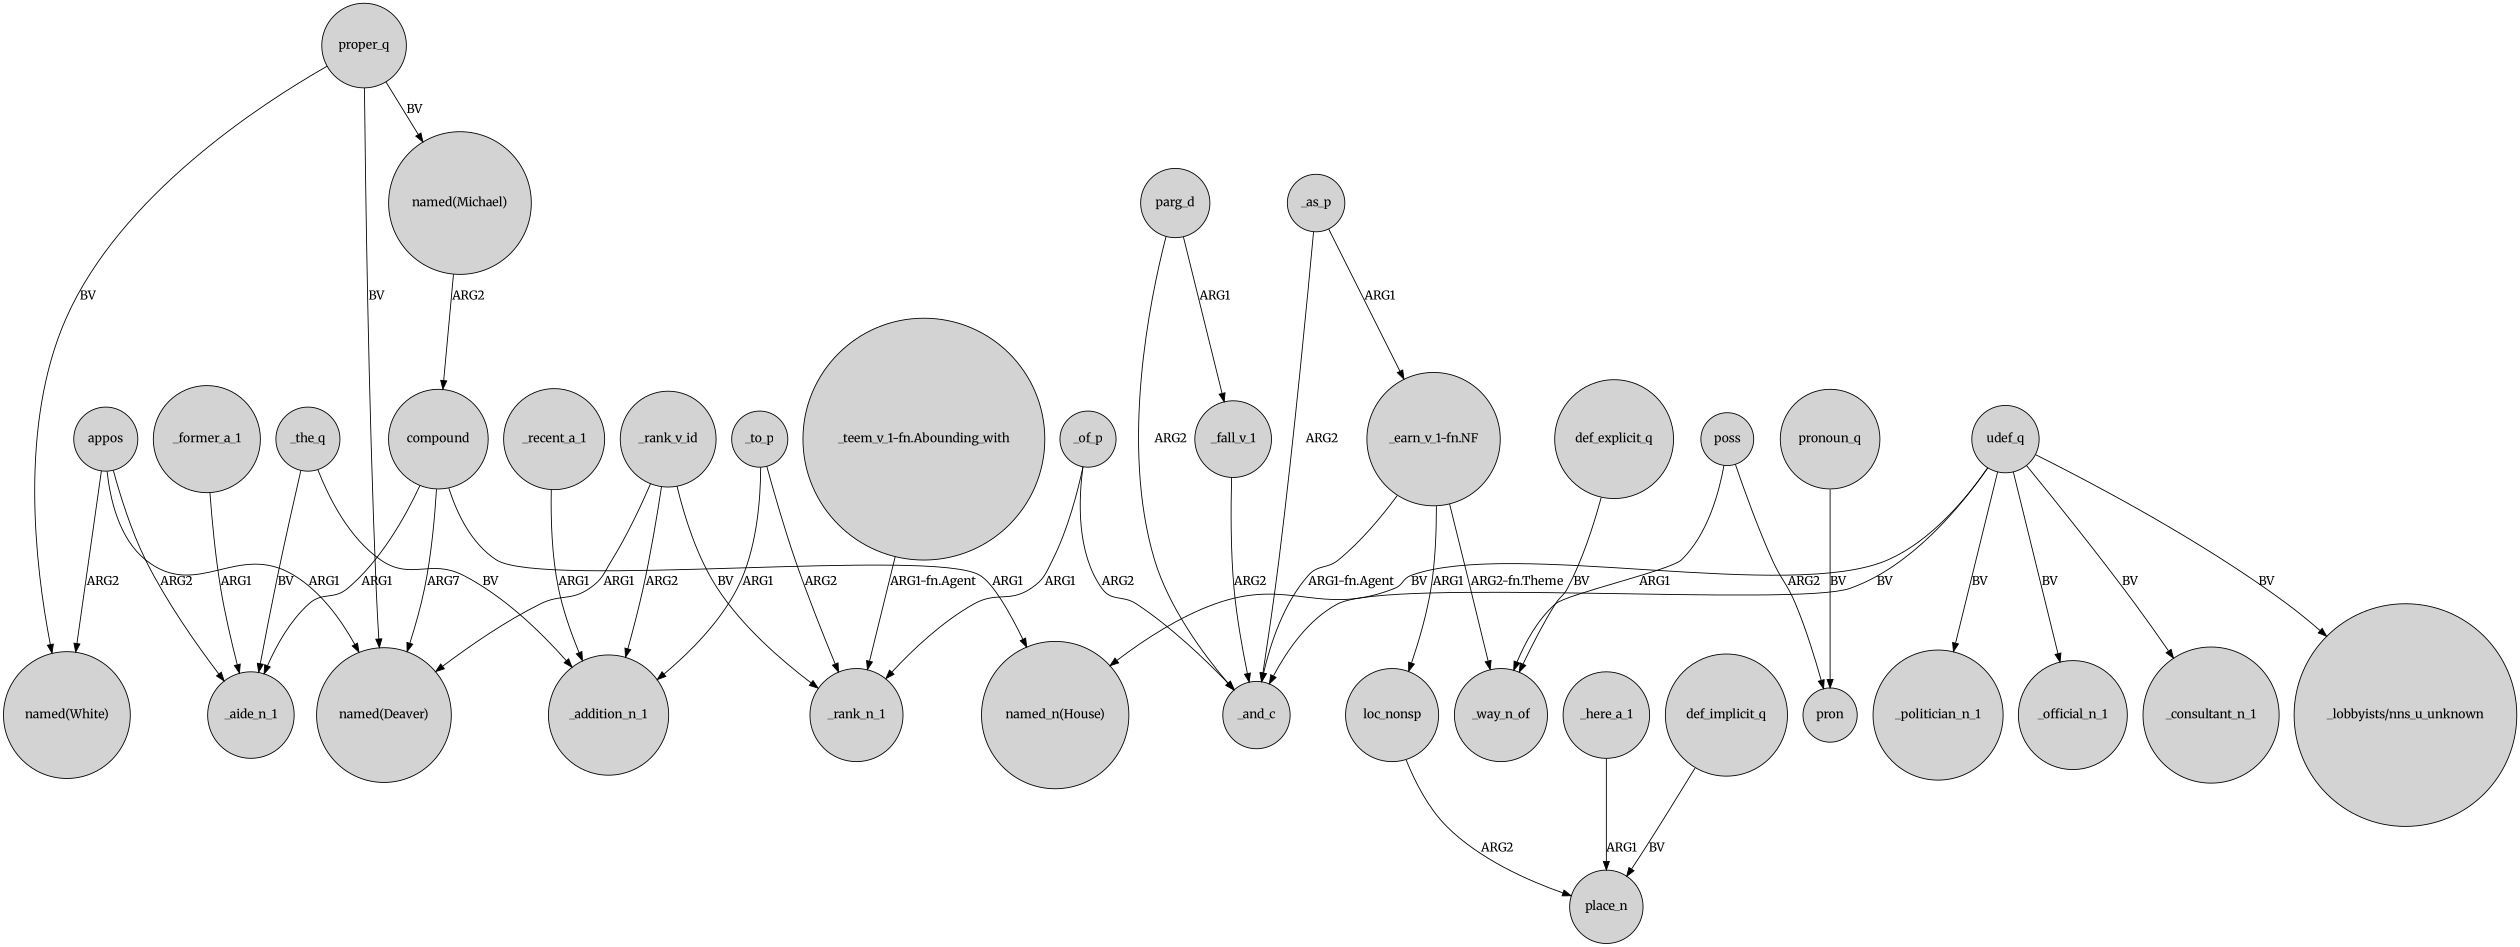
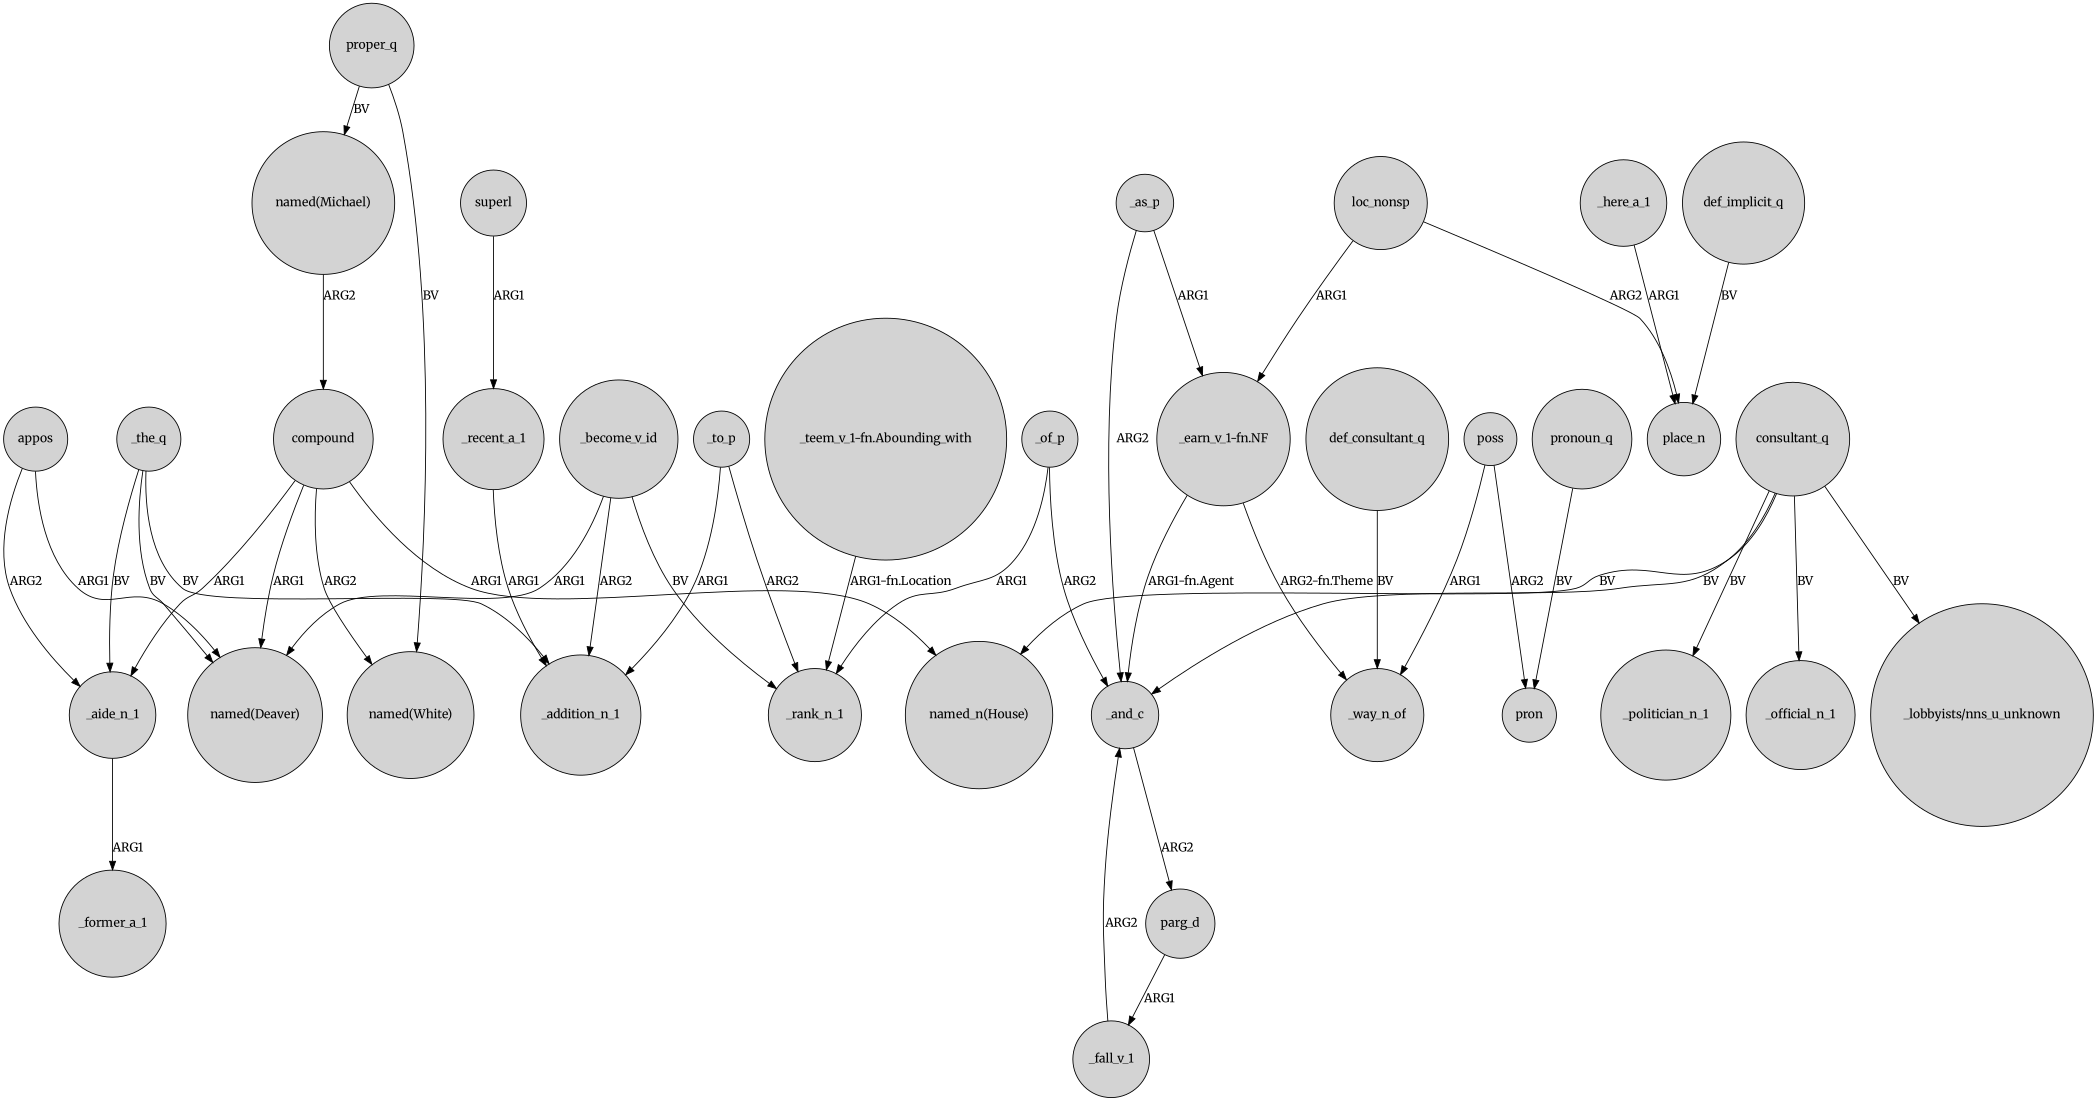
none -> (494, 203)
(369, 363) -> (145, 574)
(668, 439) -> (619, 439)
(1614, 439) -> (1377, 439)
(2005, 439) -> (1793, 439)
(1139, 470) -> (1151, 815)
(89, 557) -> (322, 579)
(219, 579) -> (113, 810)
(444, 582) -> (289, 582)
(933, 582) -> (901, 582)
(1431, 586) -> (1306, 306)
(2211, 715) -> none
